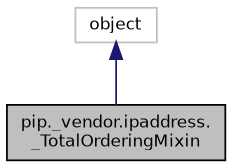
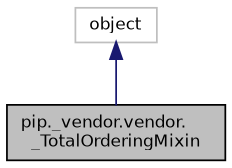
(116, 133) -> (116, 133)
